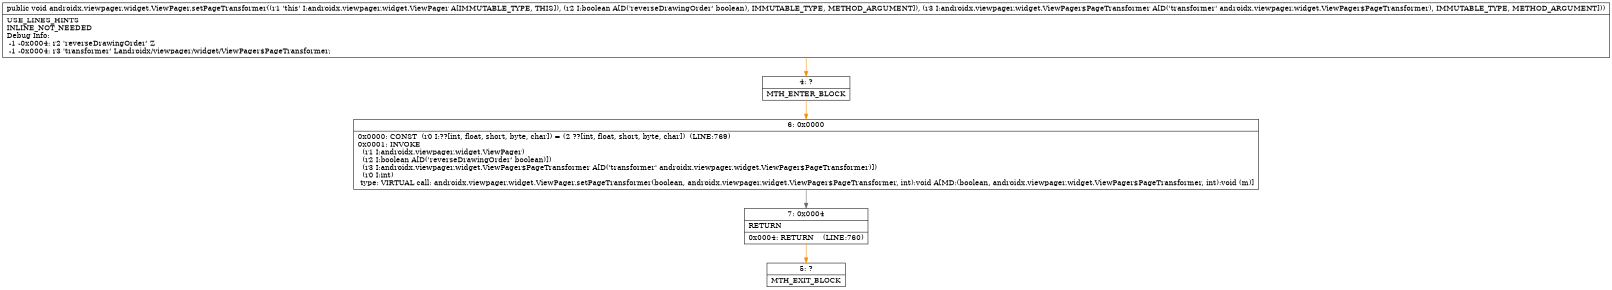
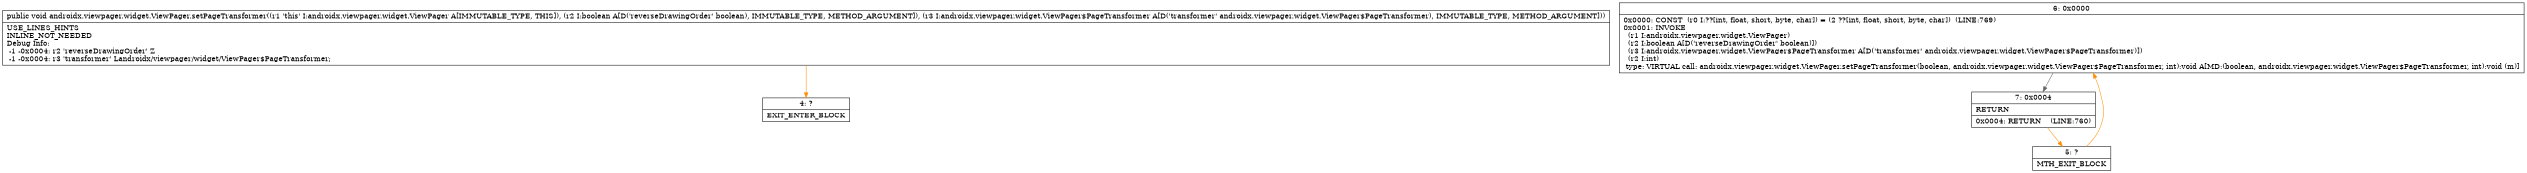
(806, 94) -> (806, 115)
(806, 107) -> (2104, 114)
(376, 175) -> (1641, 59)
